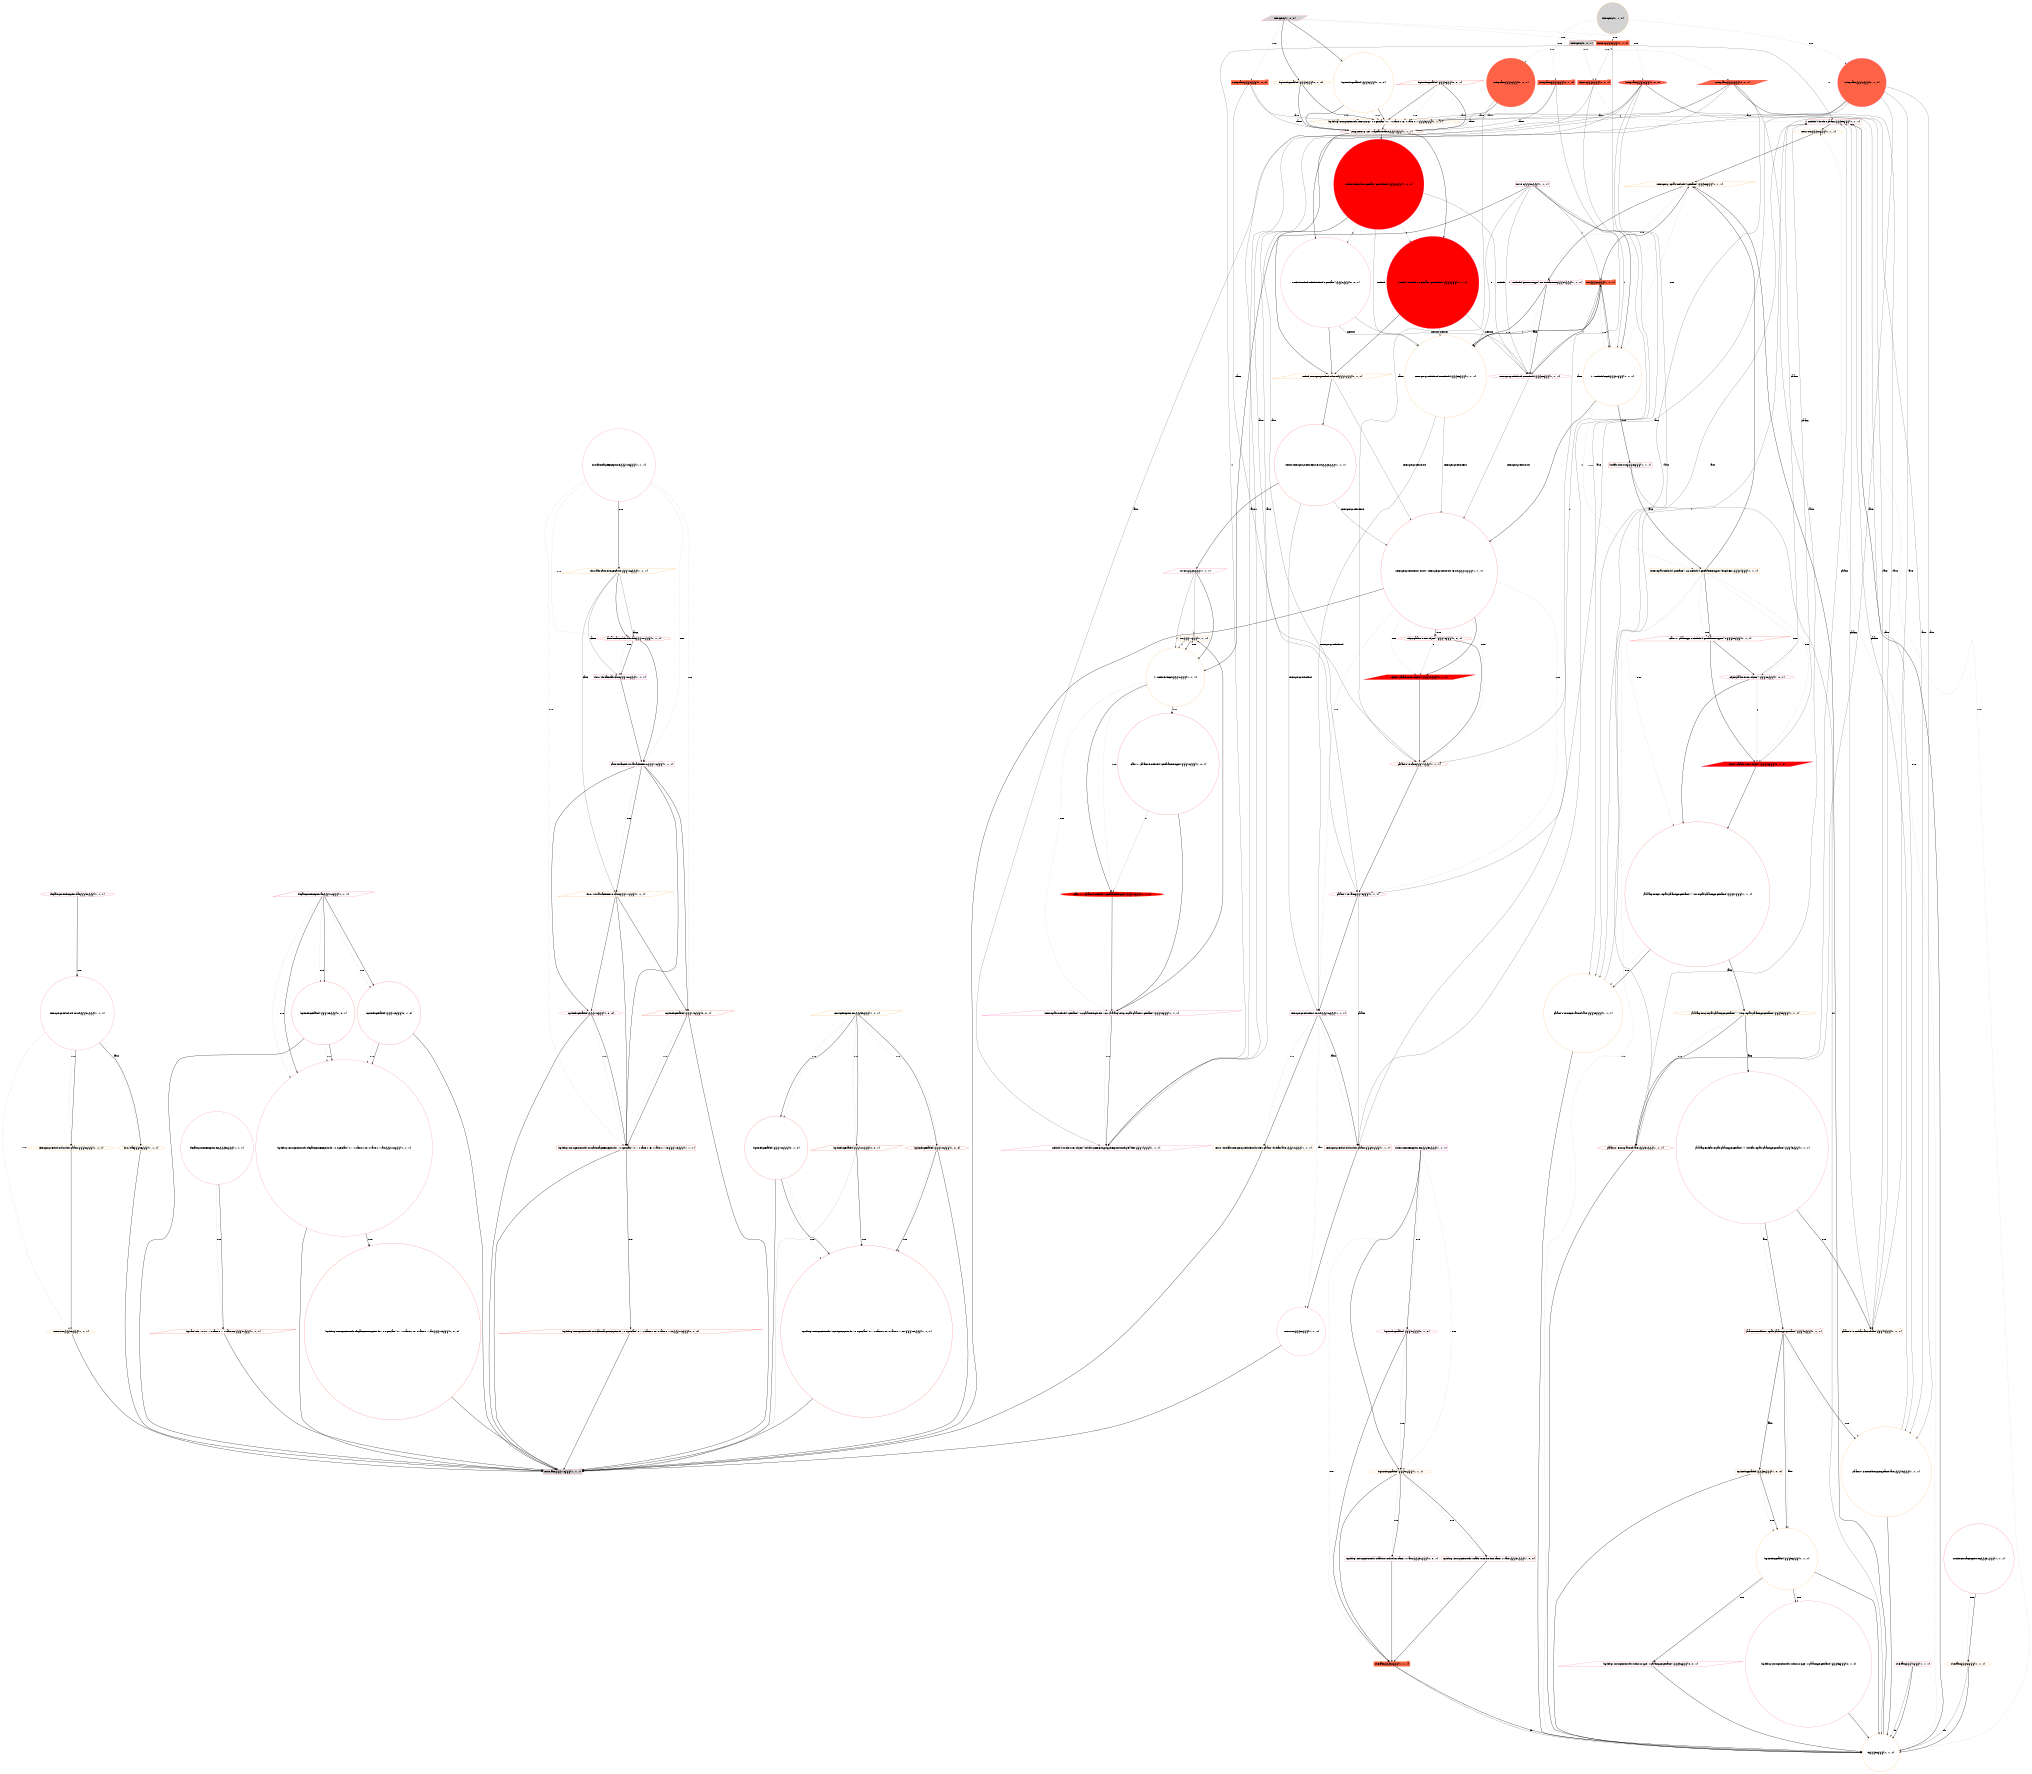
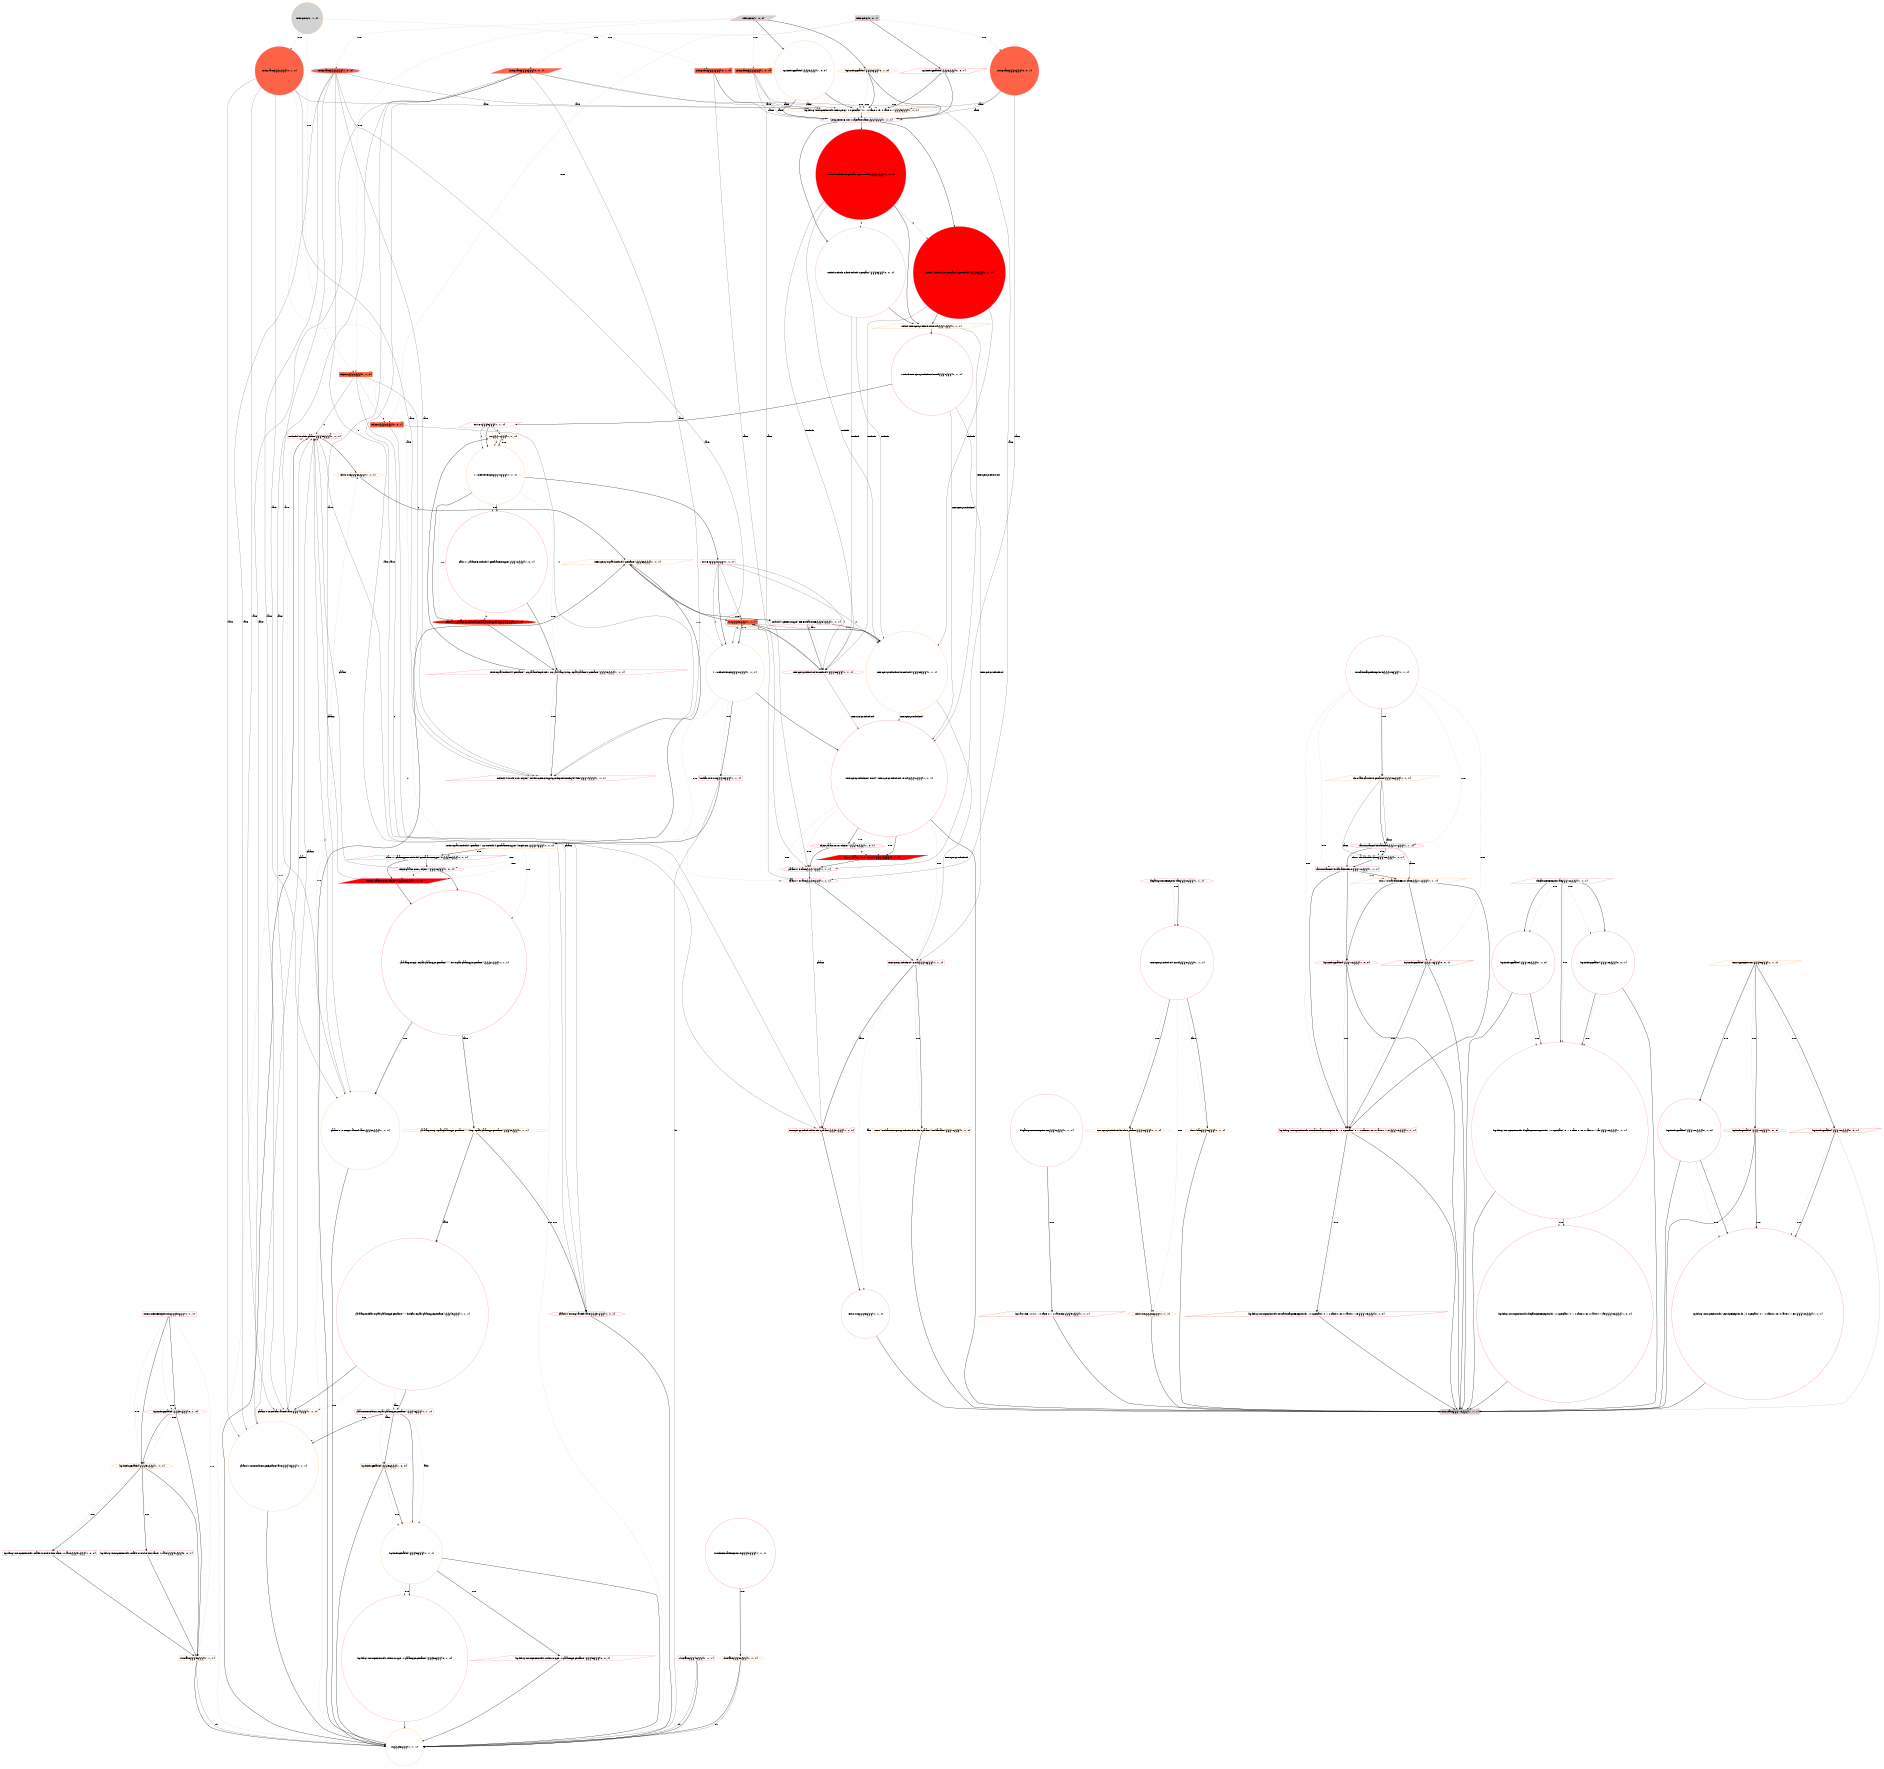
none -> (905, 44)
(1258, 313) -> (638, 492)
(1602, 485) -> (409, 606)
(1849, 696) -> none
(583, 729) -> (1408, 860)
(684, 882) -> none
(1392, 1664) -> (197, 1658)
